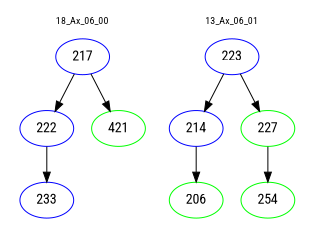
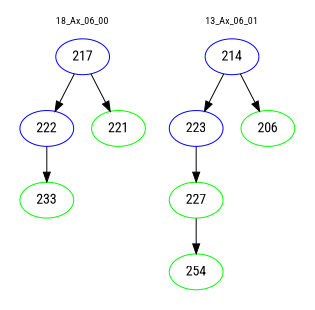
(216, 88) -> (216, 88)
(119, 128) -> (119, 128)
(47, 200) -> (47, 200)
